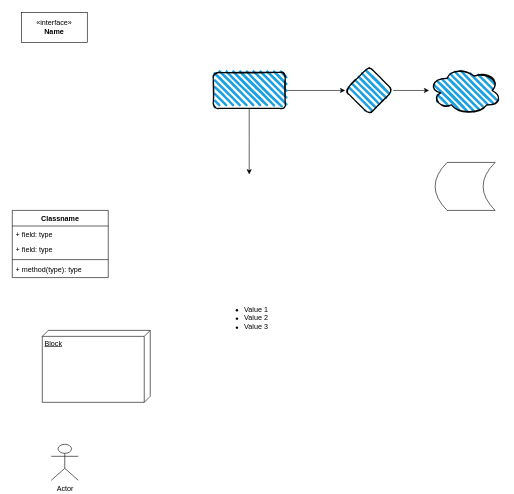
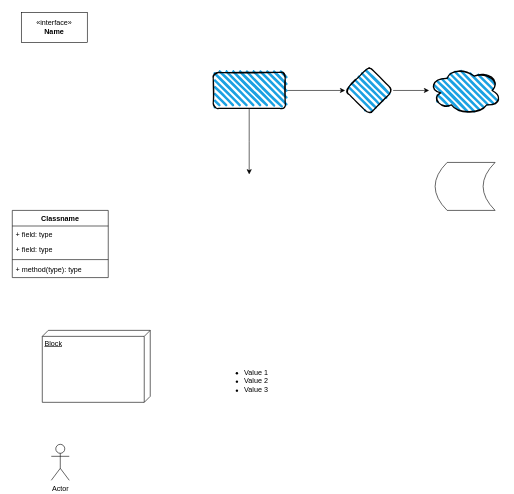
(249, 318) -> (249, 381)
(65, 462) -> (60, 462)
